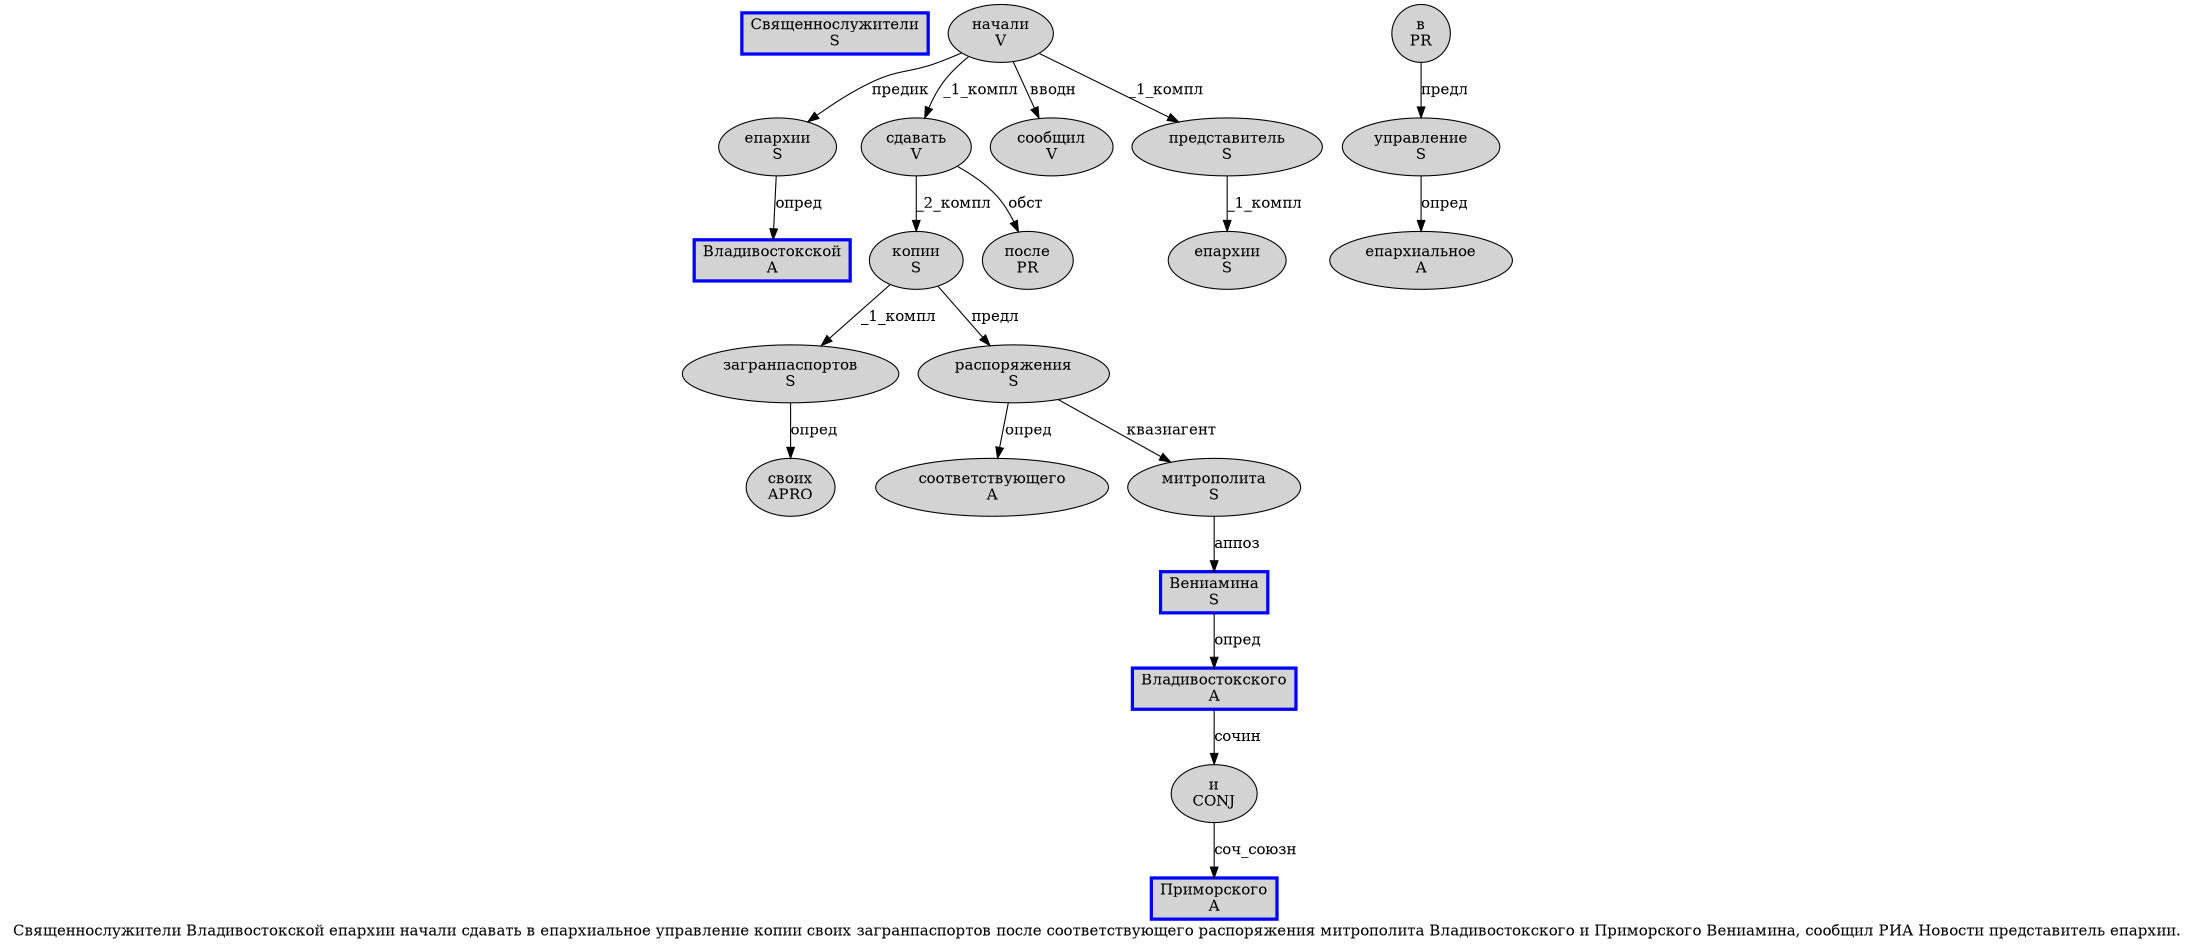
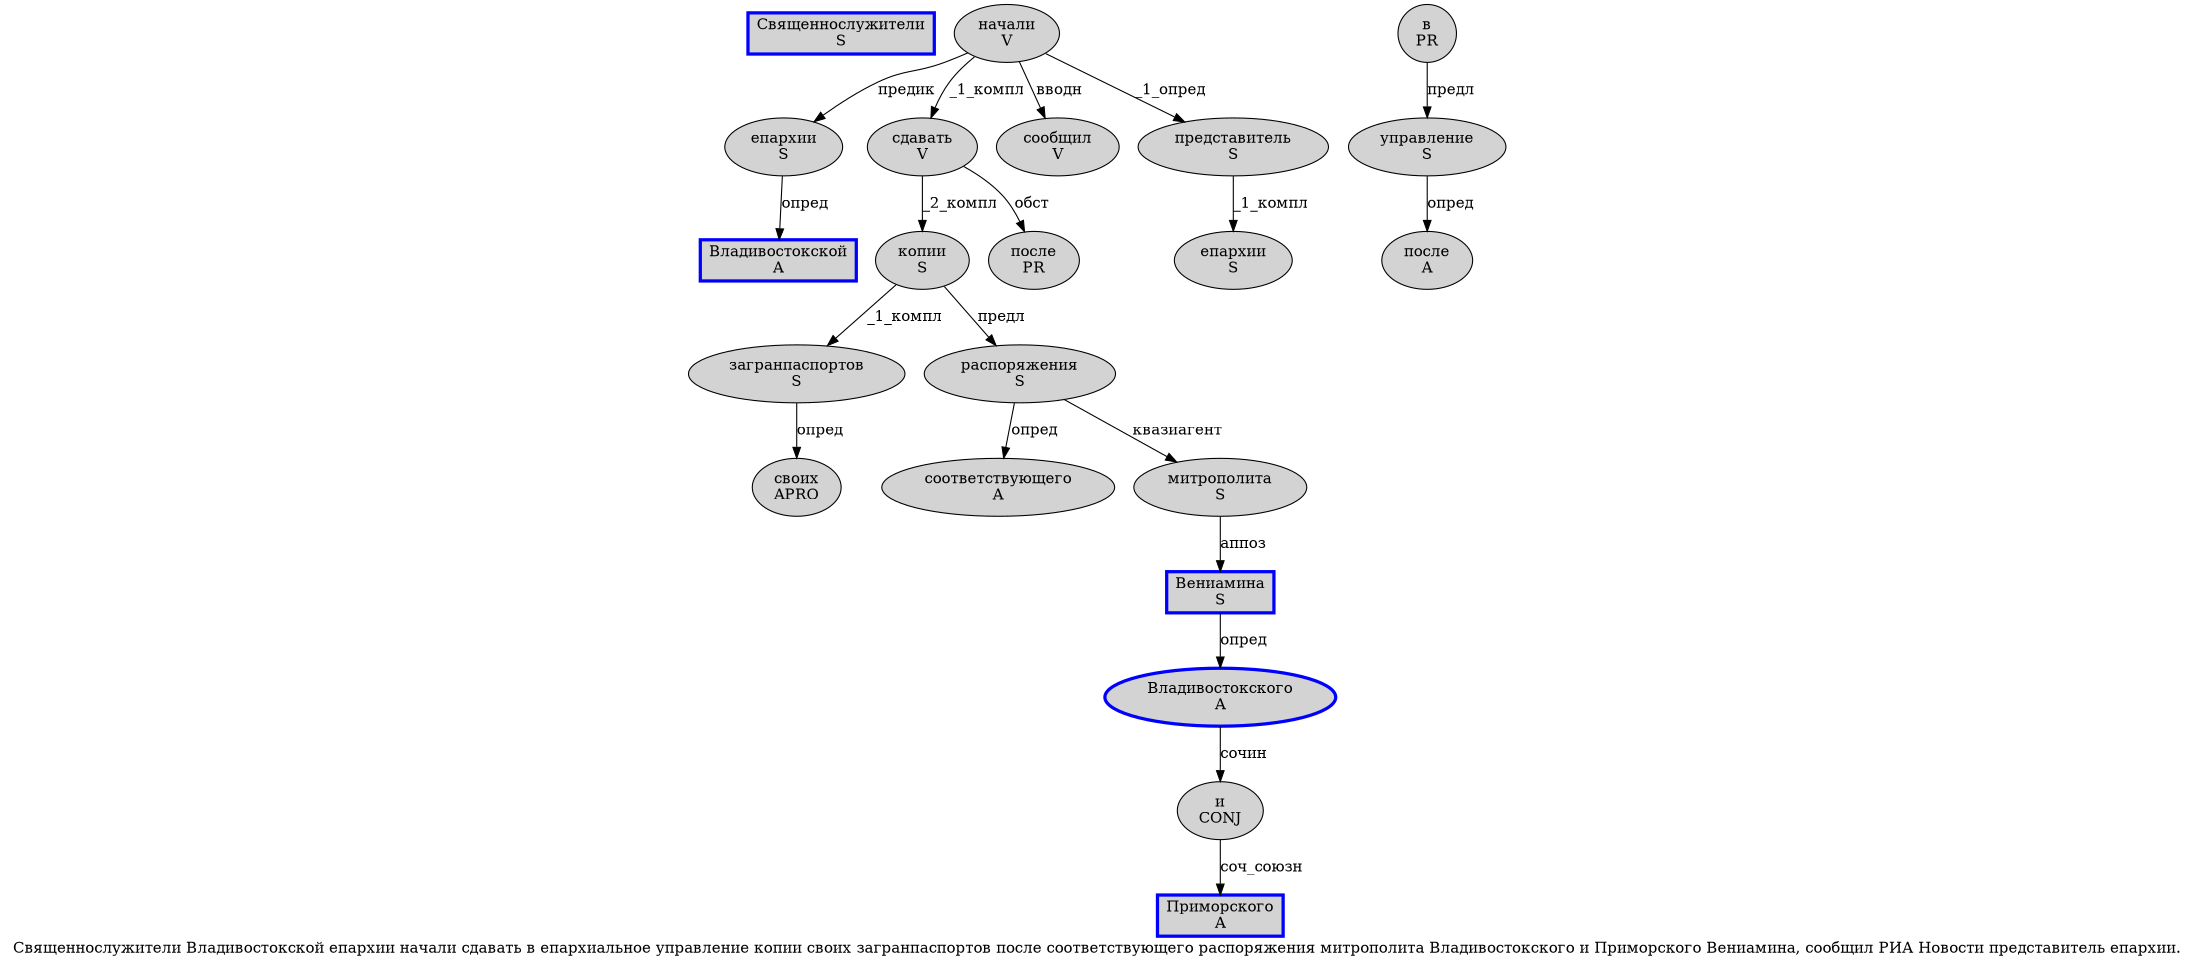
(1167, 90) -> (1170, 90)
(1421, 260) -> (1427, 260)
(1214, 689) -> (1220, 697)
